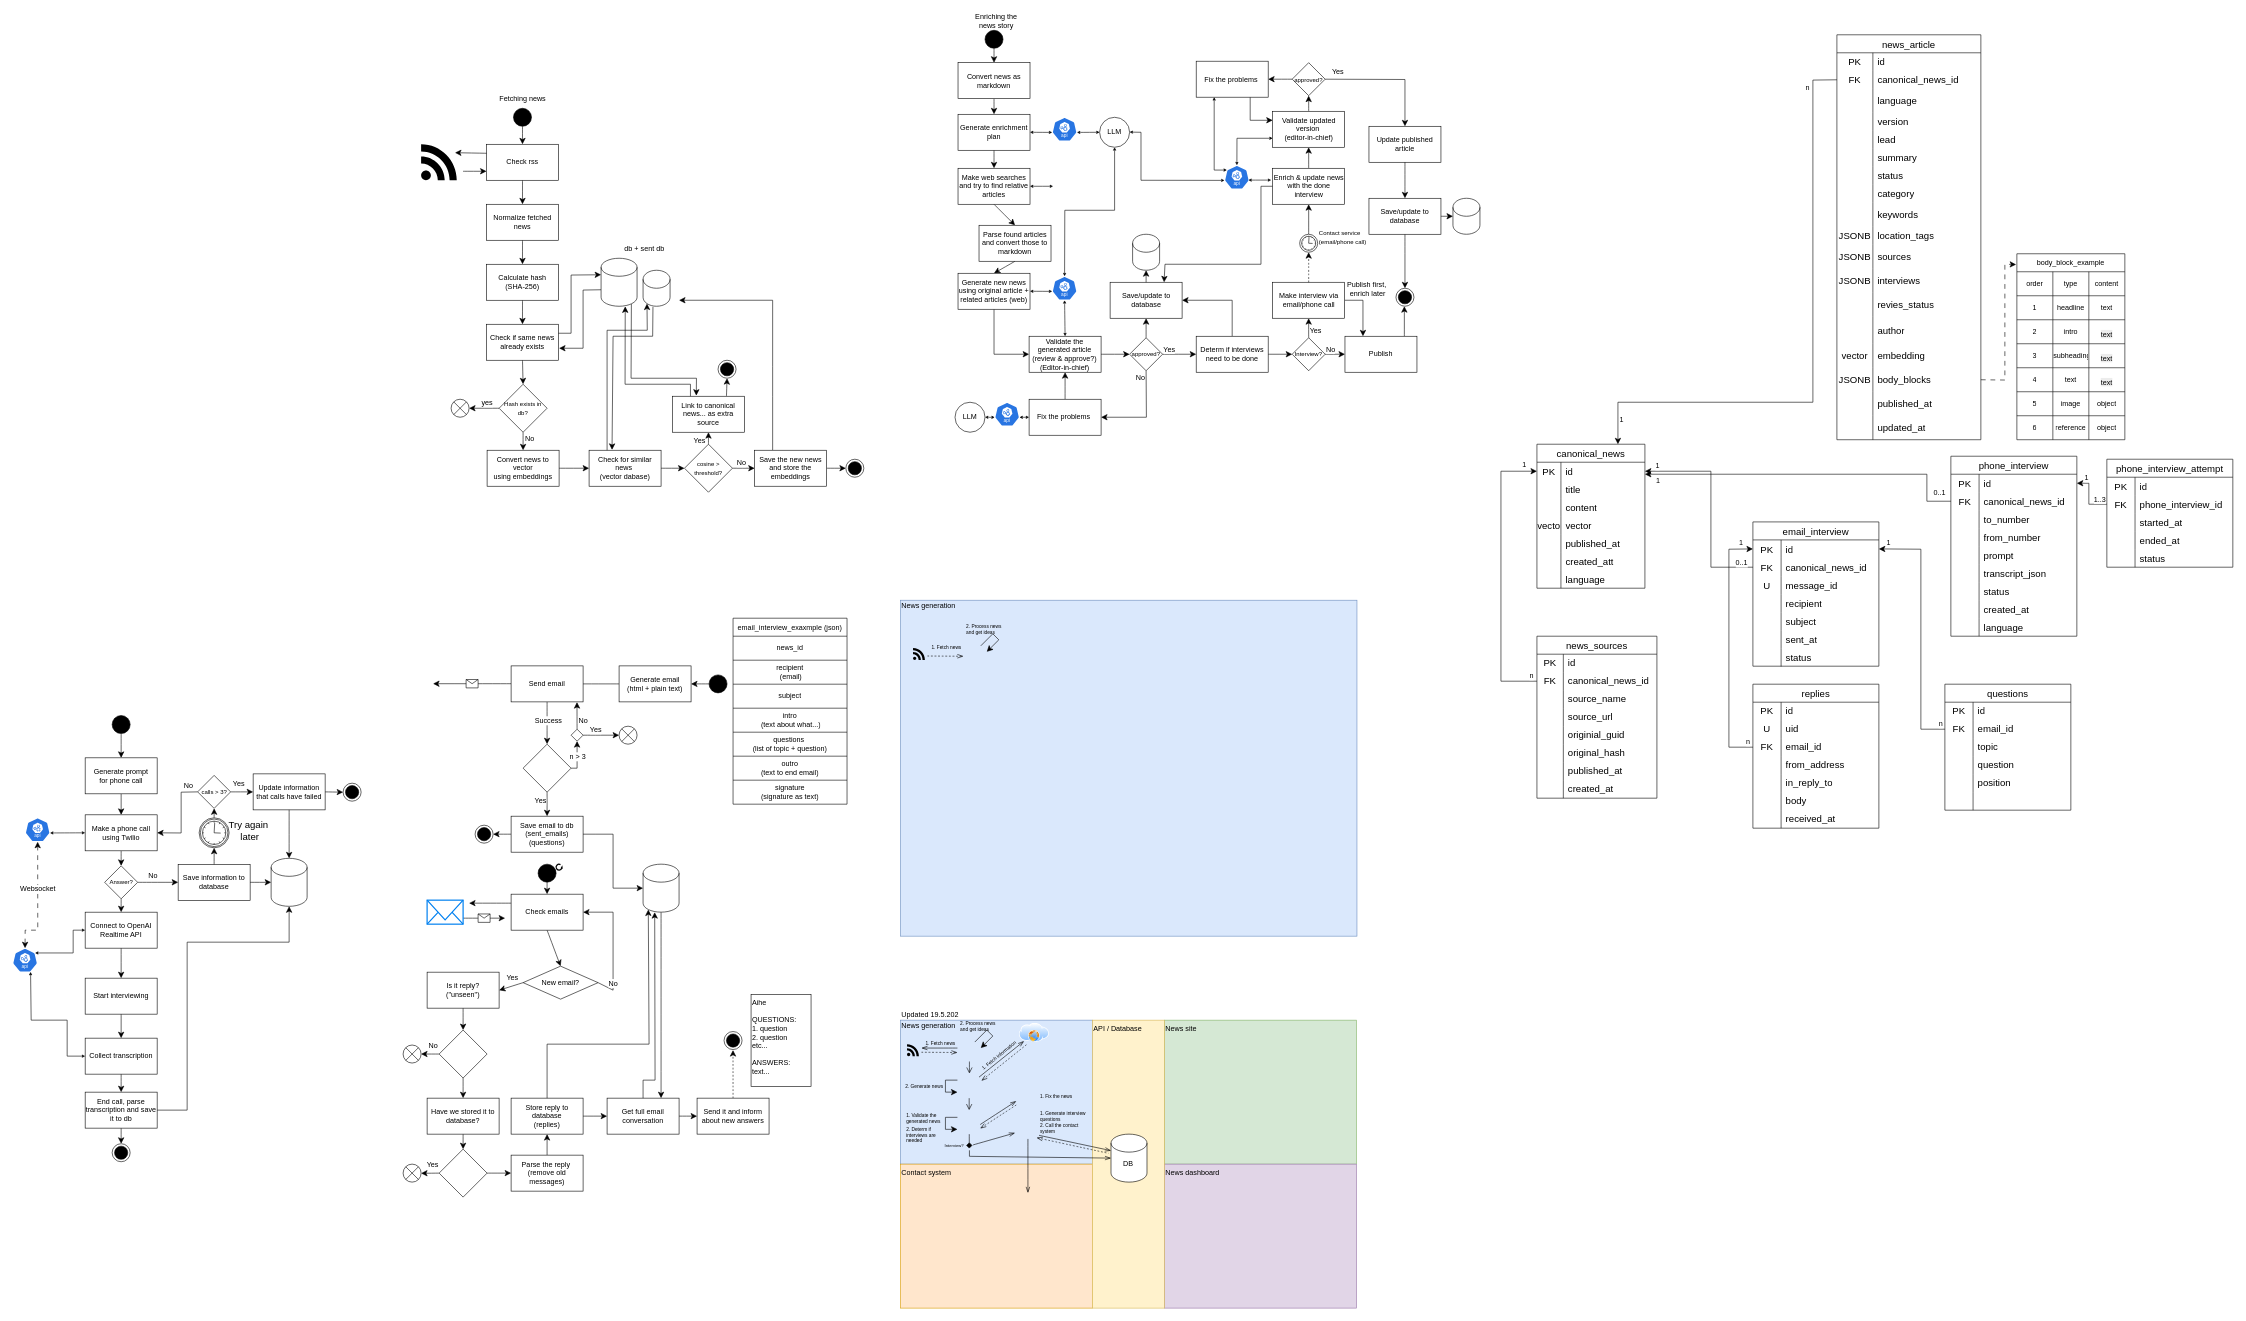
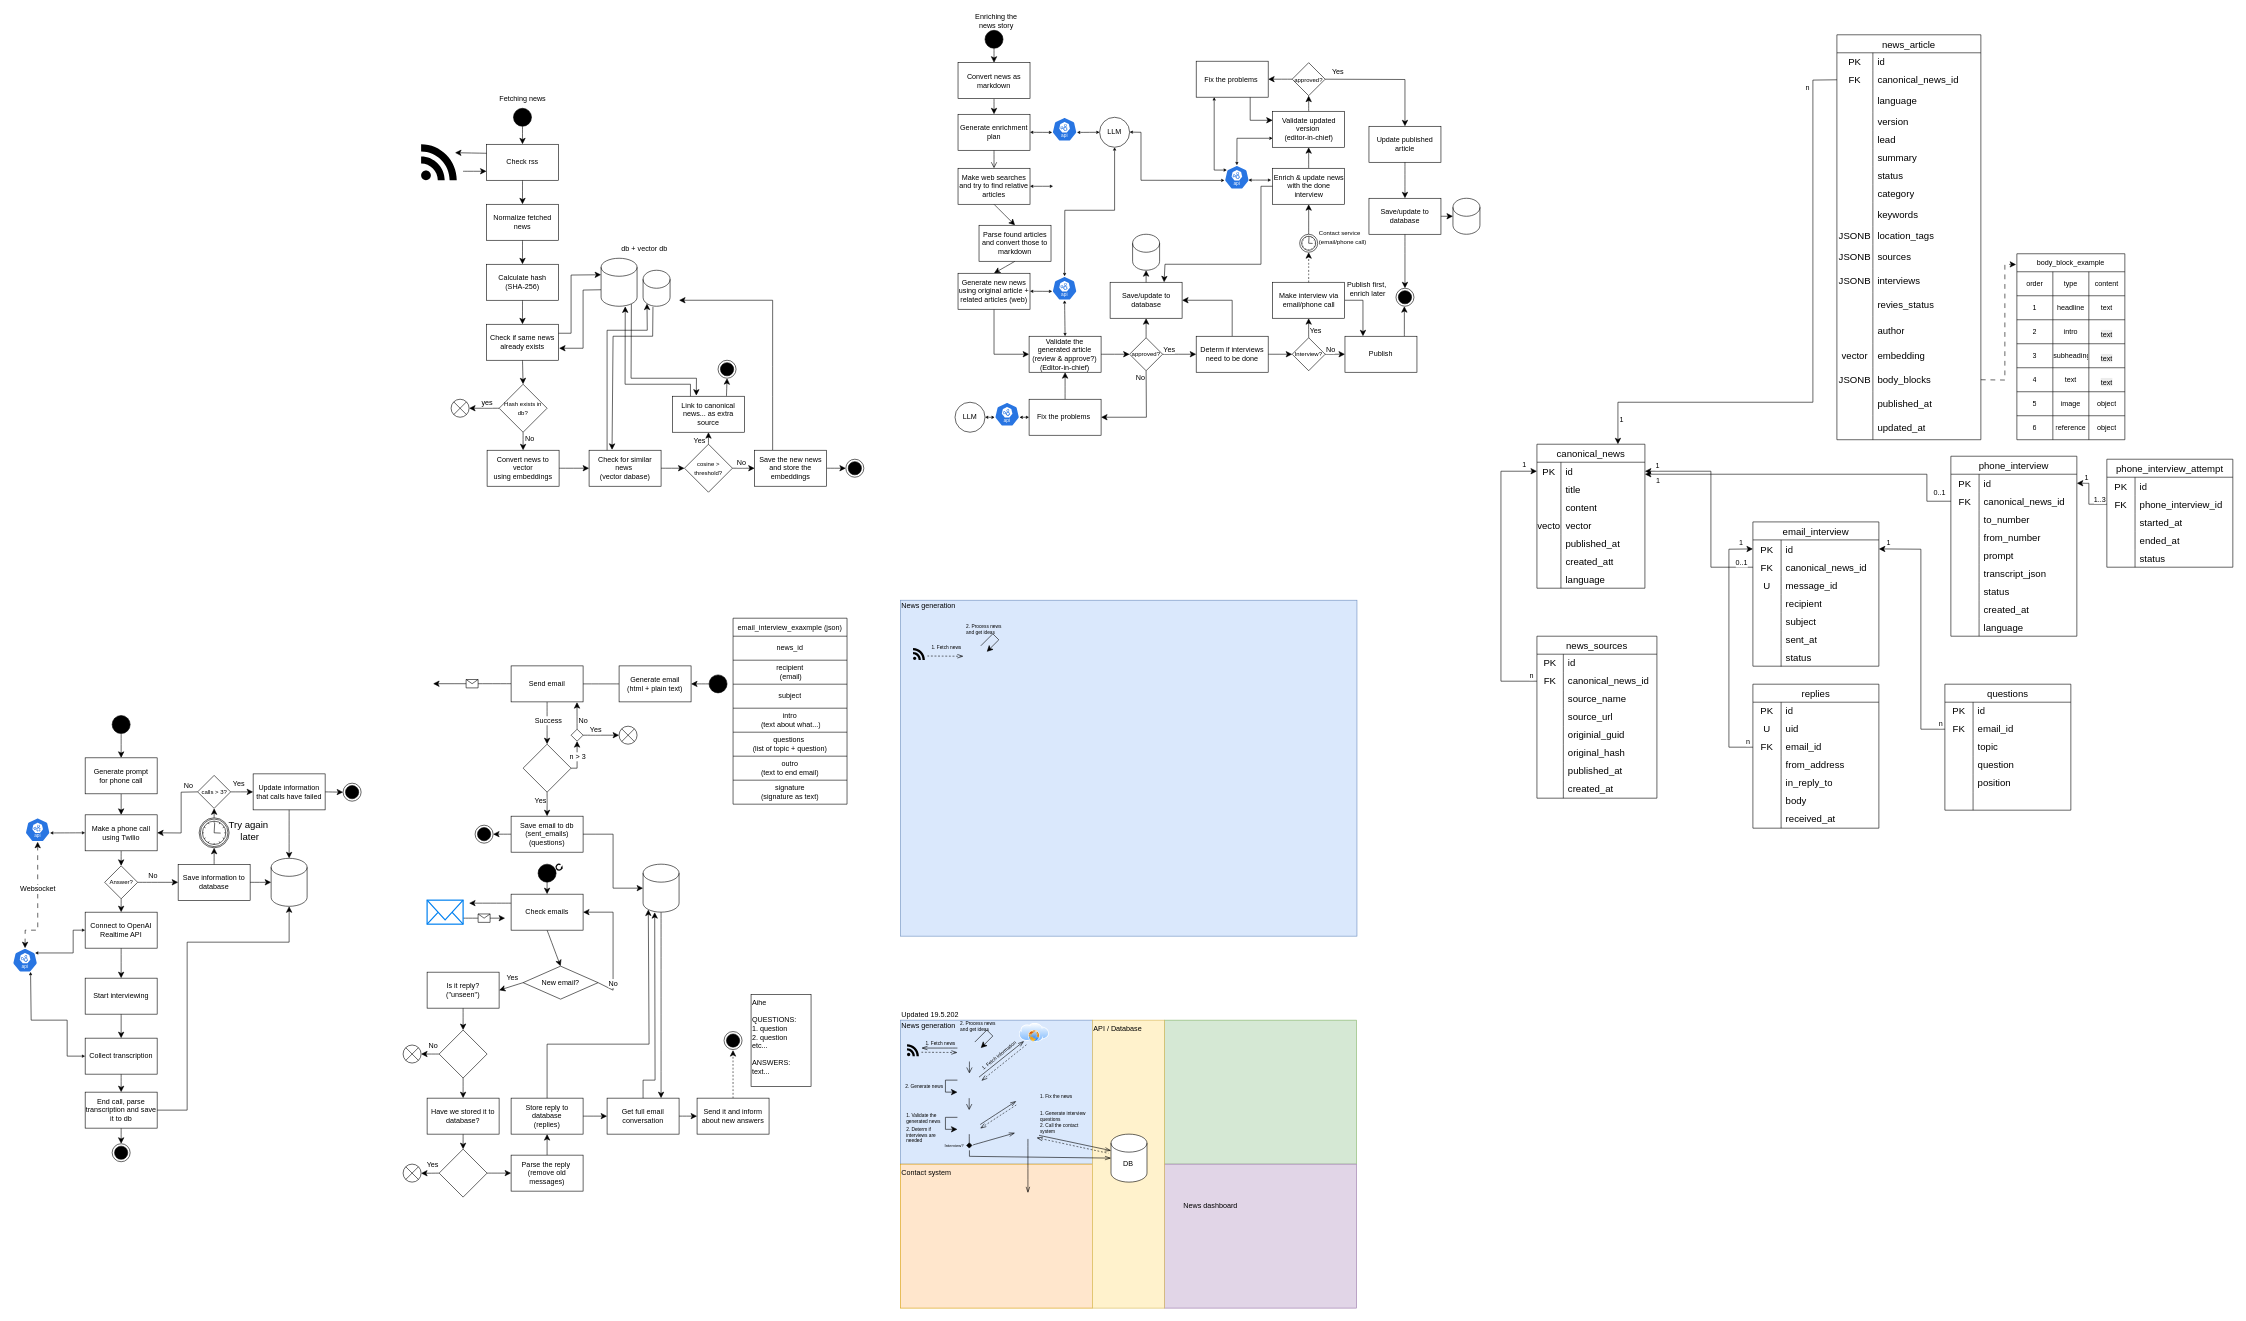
(994, 161) -> (994, 164)
(644, 249) -> (644, 249)
(1194, 1029) -> none
(1194, 1173) -> (1212, 1206)
